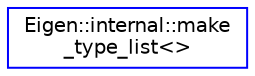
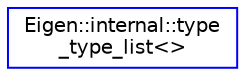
(128, 38) -> (123, 38)
